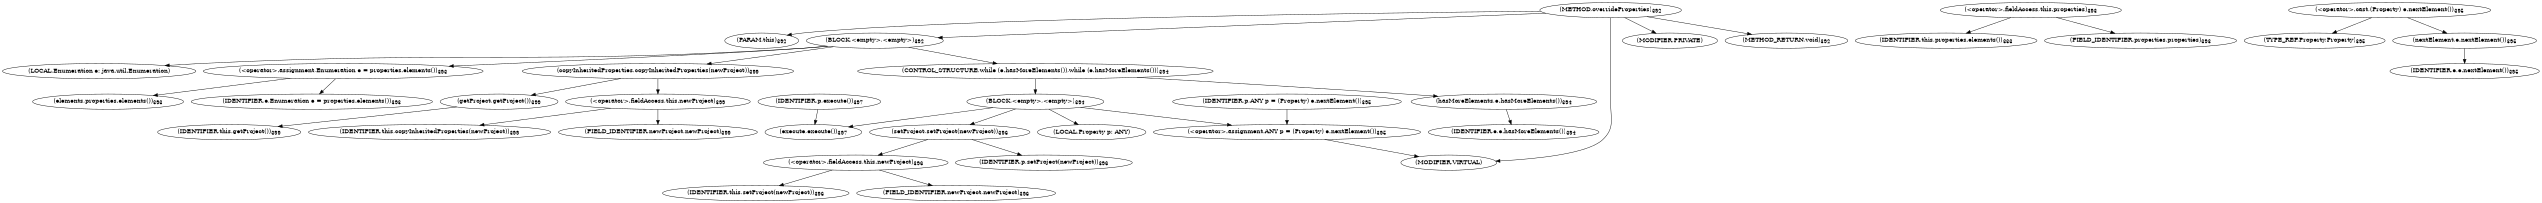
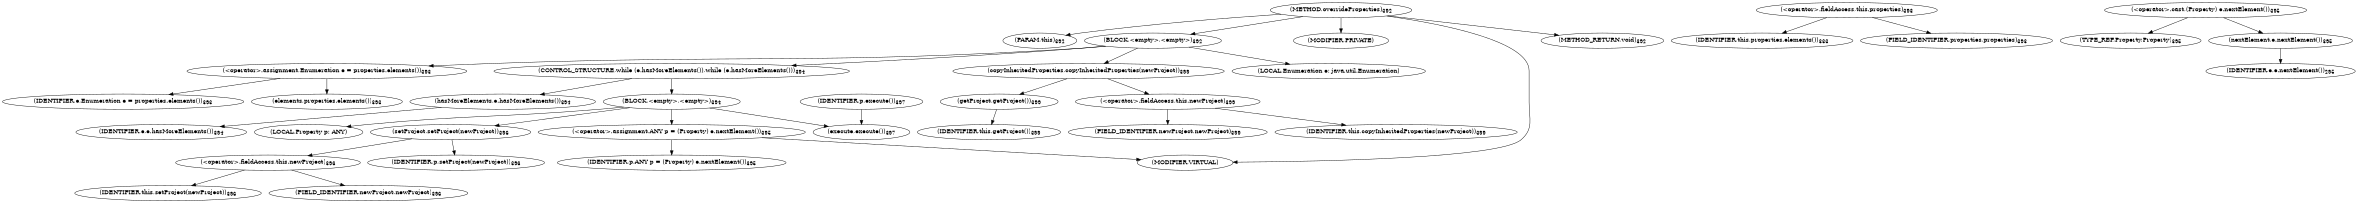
(2514, 71) -> (2330, 71)
(1287, 115) -> (672, 145)
